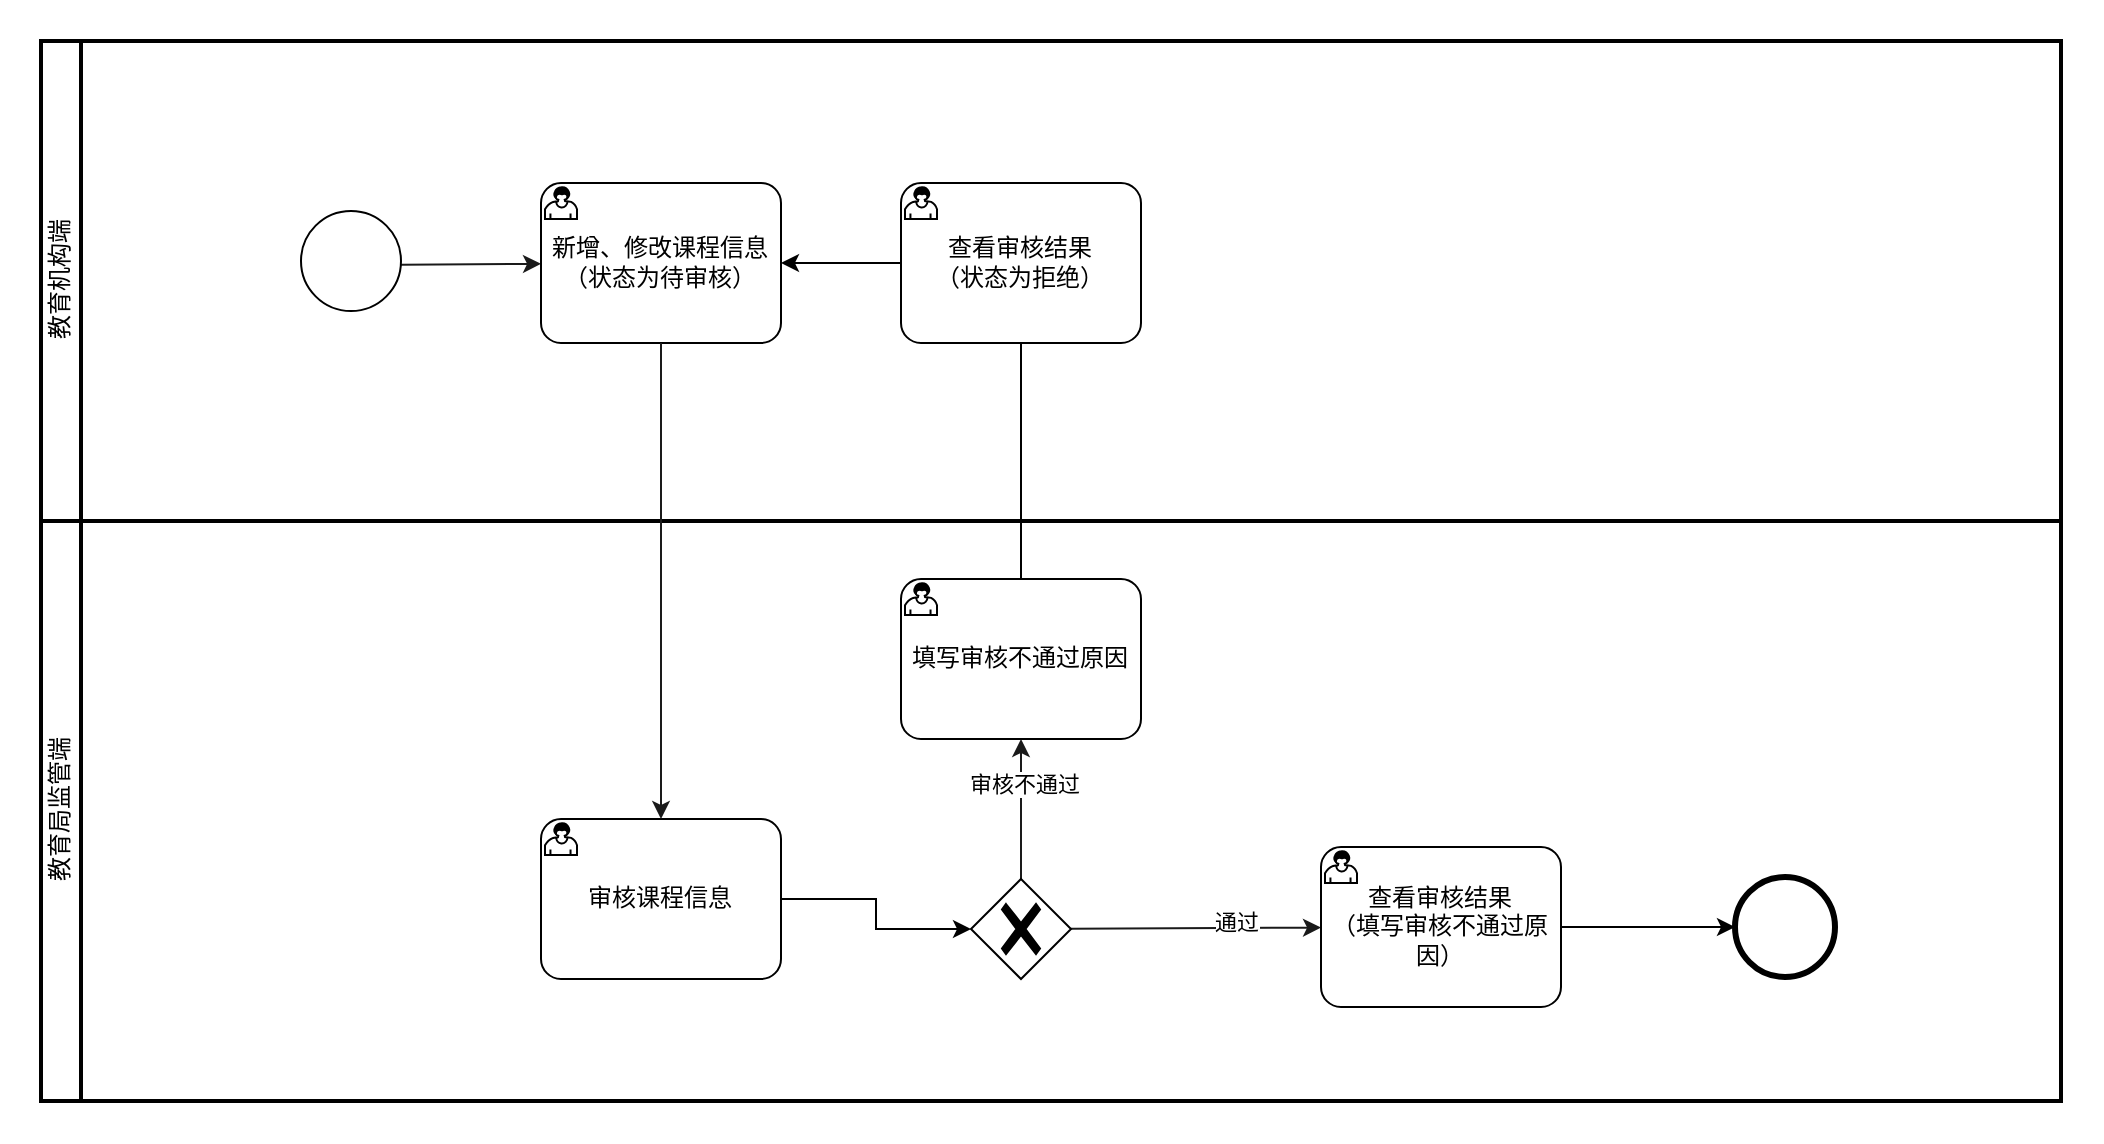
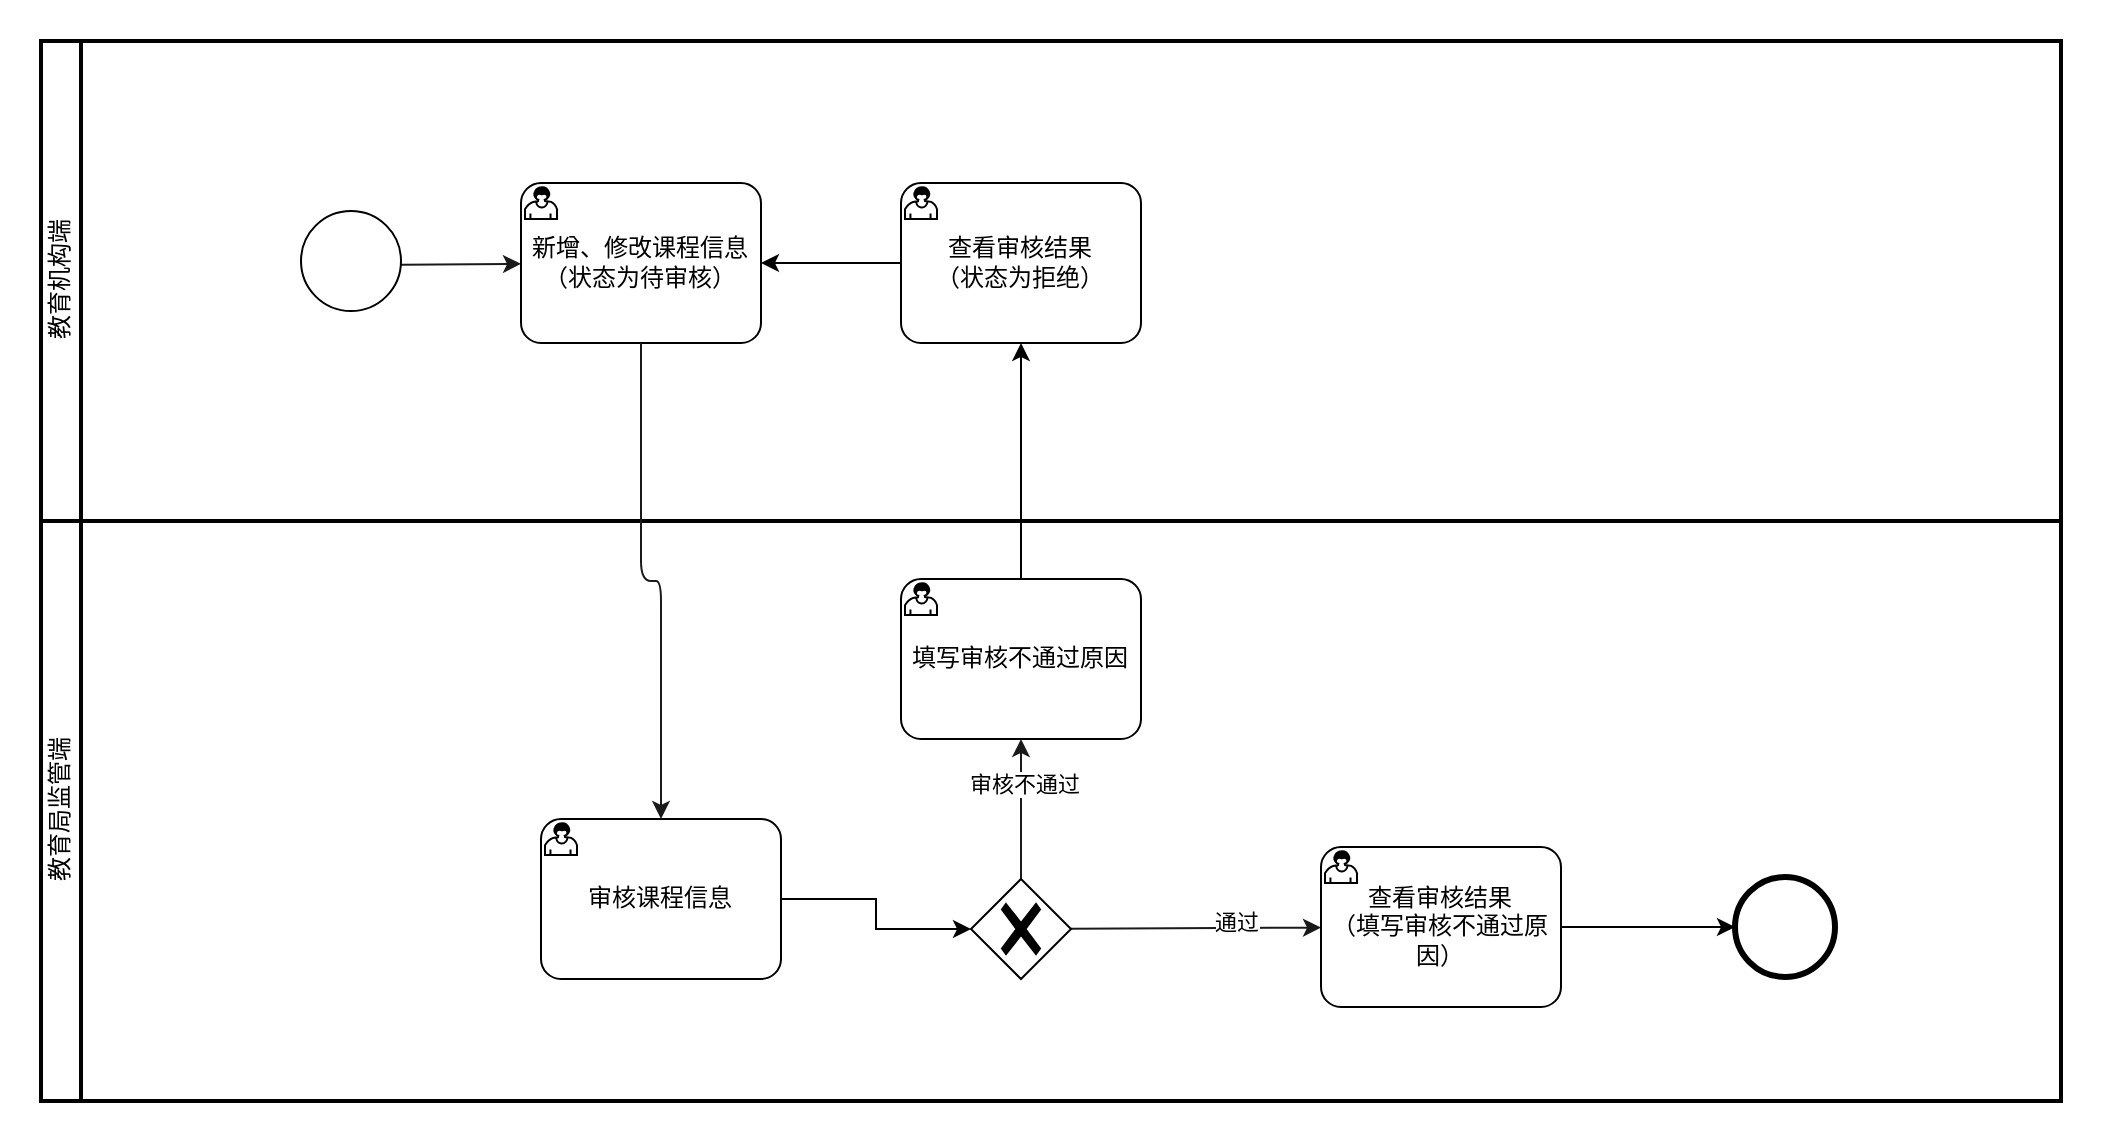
(661, 263) -> (641, 263)
(1021, 352) -> (1021, 358)
